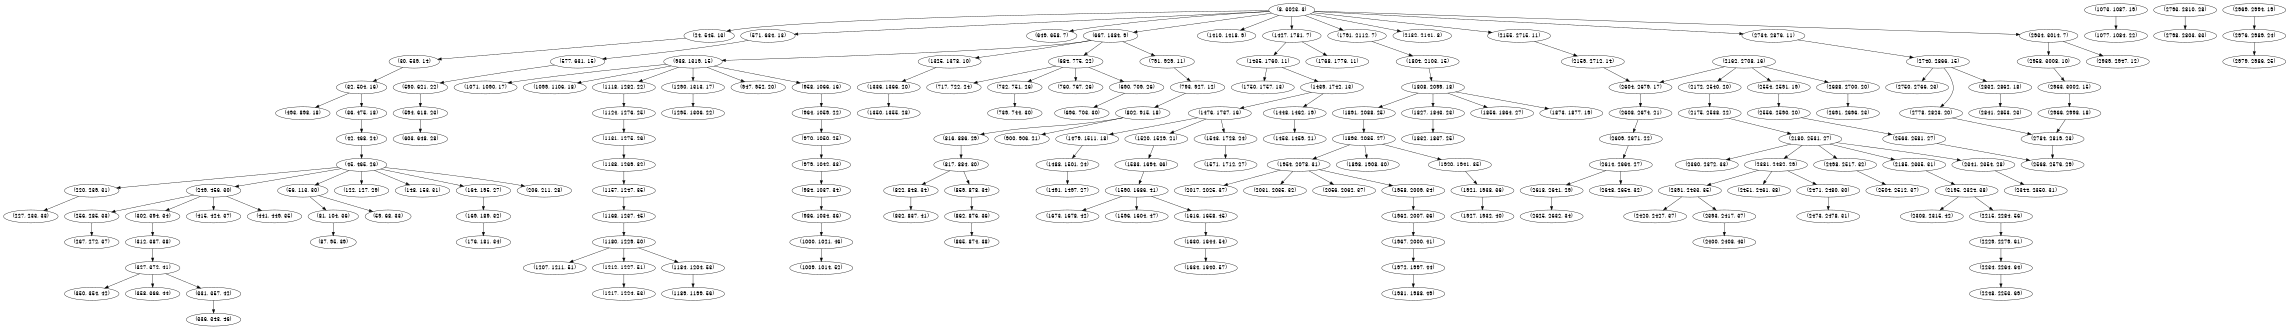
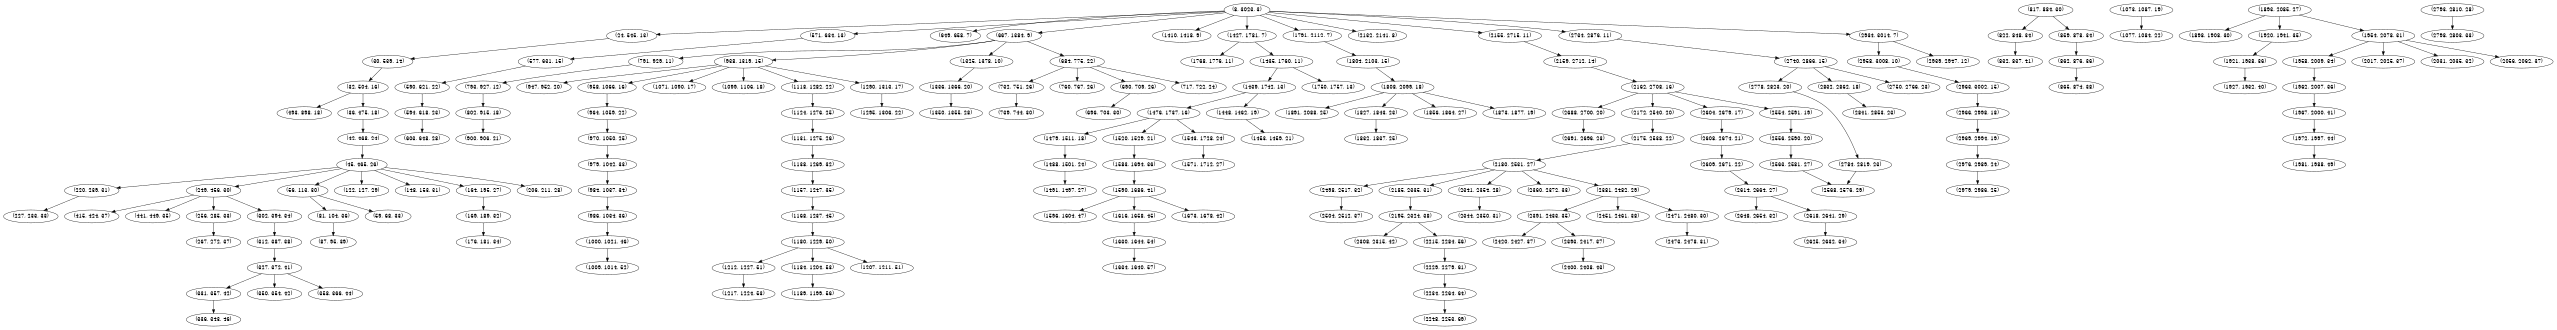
(1615, 74) -> (1612, 74)
(1364, 124) -> none
(2062, 125) -> (1978, 124)
(961, 139) -> none
